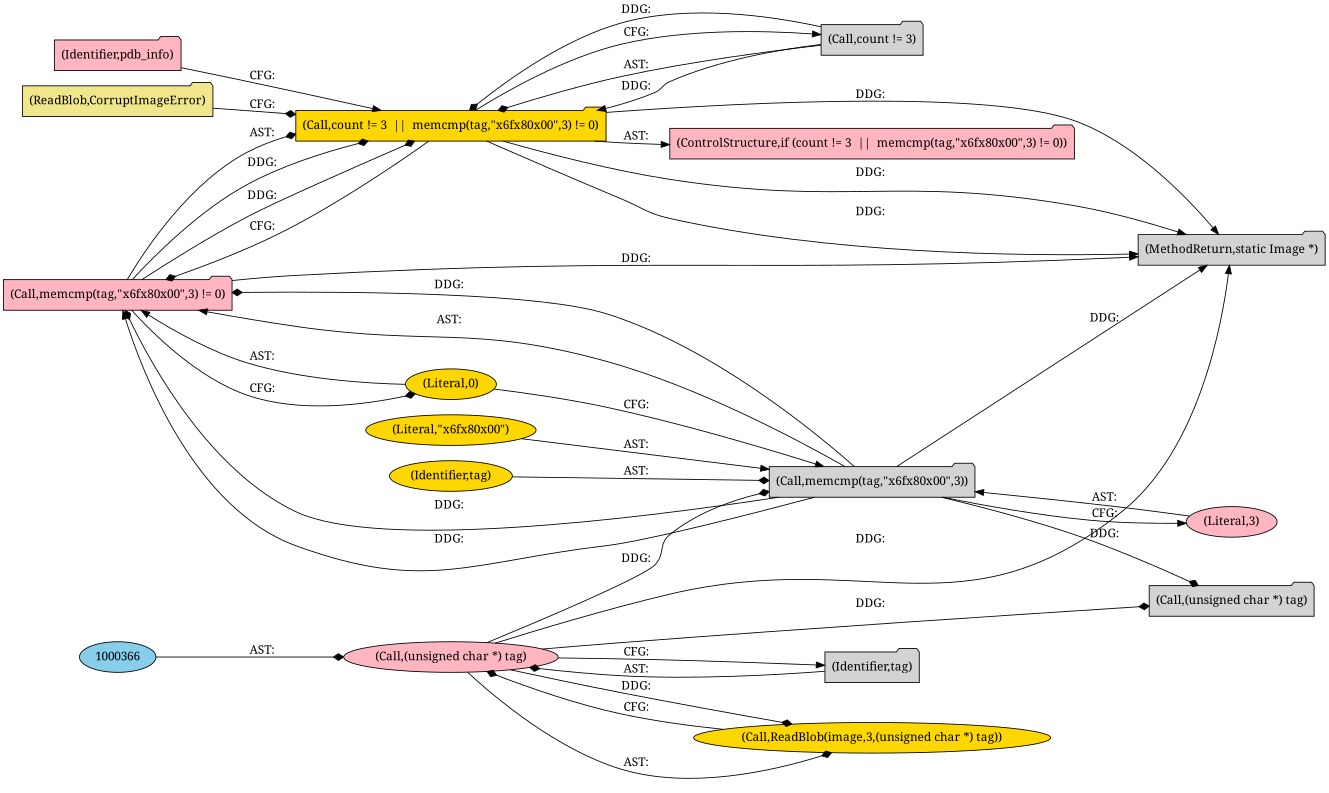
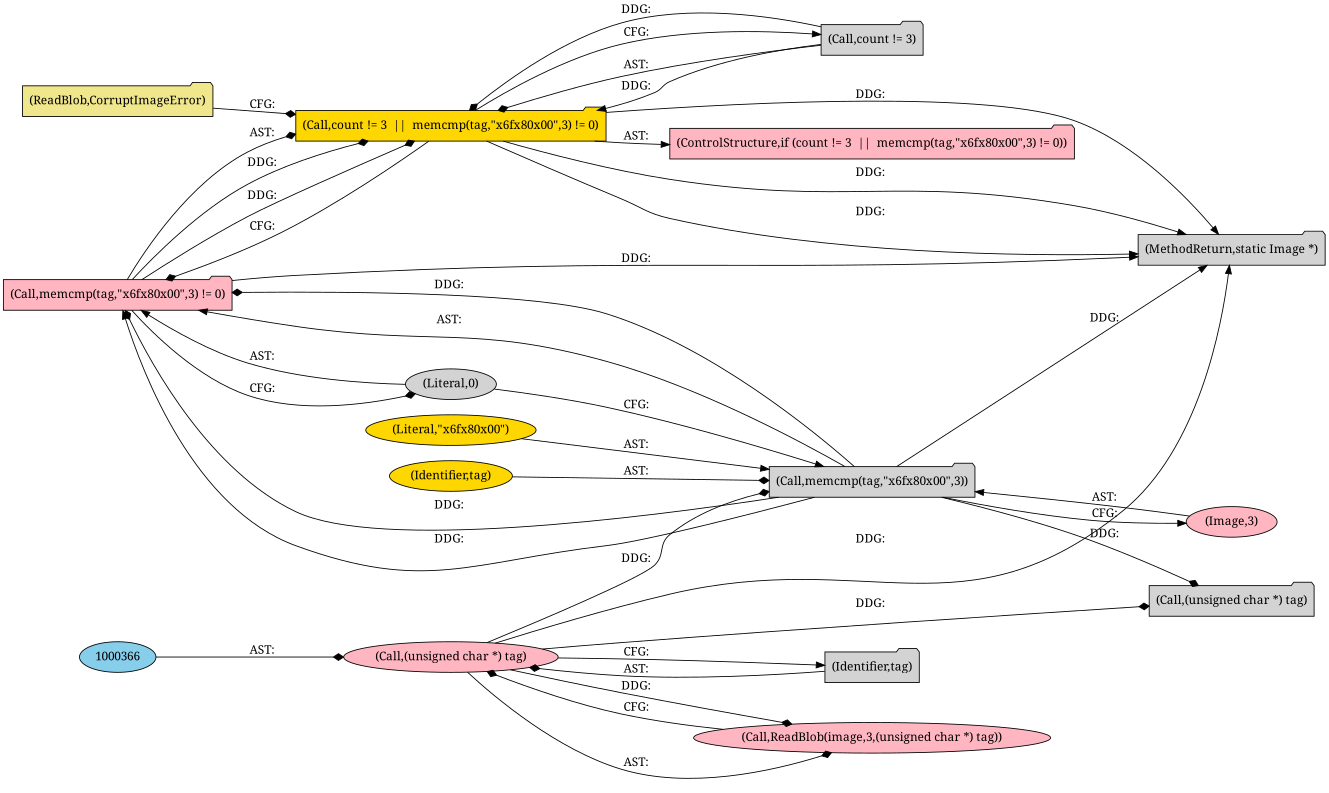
(118, 55) -> none
(451, 384) -> (451, 384)
(1232, 522) -> (1232, 522)
(872, 738) -> (872, 738)
